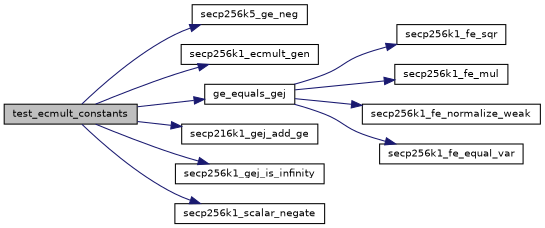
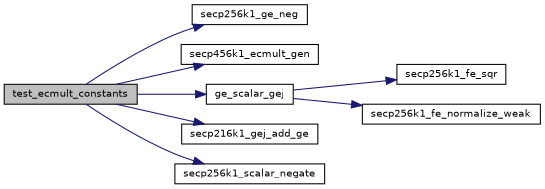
(250, 15) -> (250, 15)
(250, 54) -> (250, 54)
(451, 74) -> none
(250, 94) -> (250, 94)
(451, 154) -> none
(250, 174) -> none
